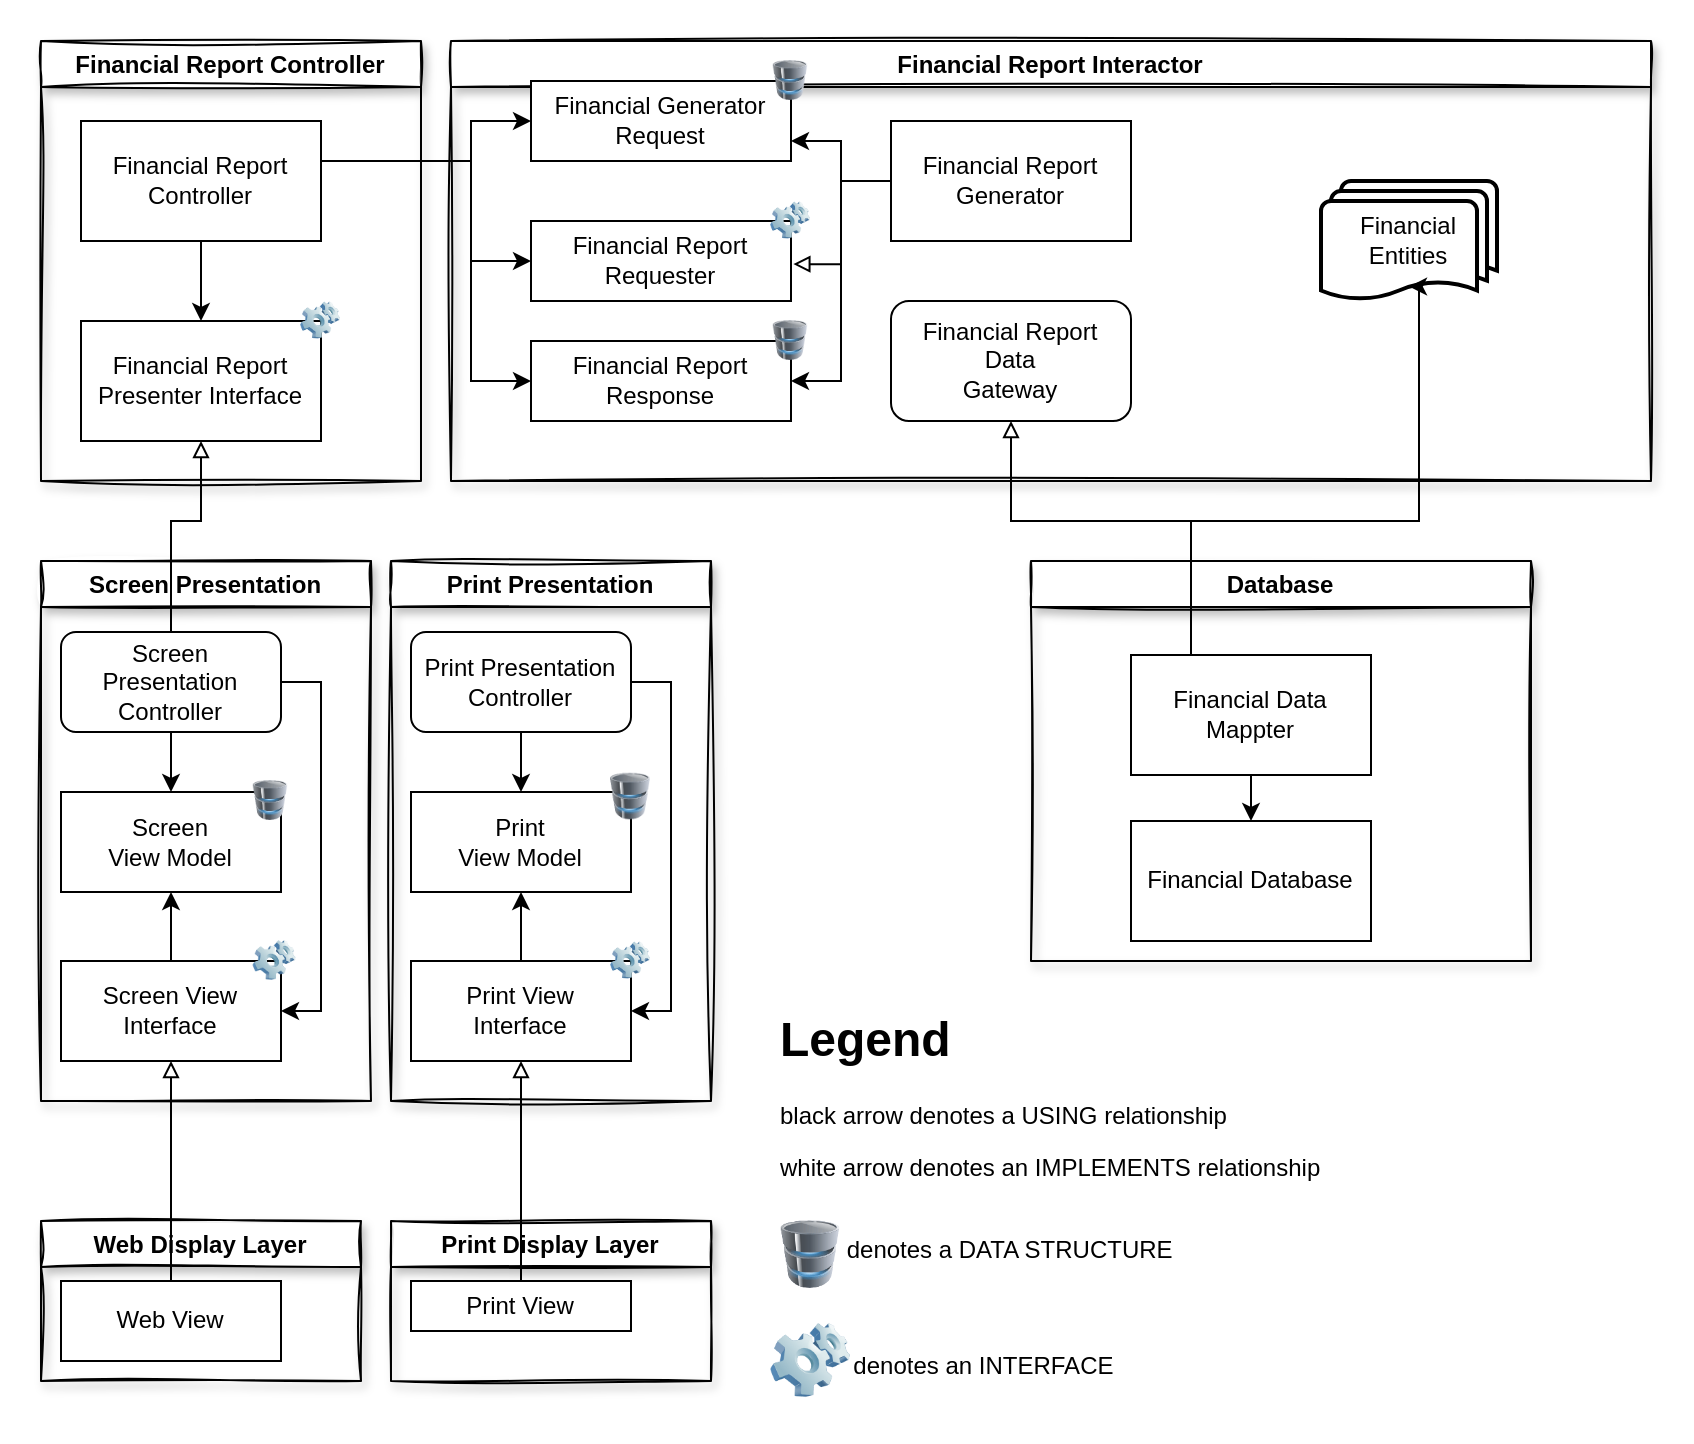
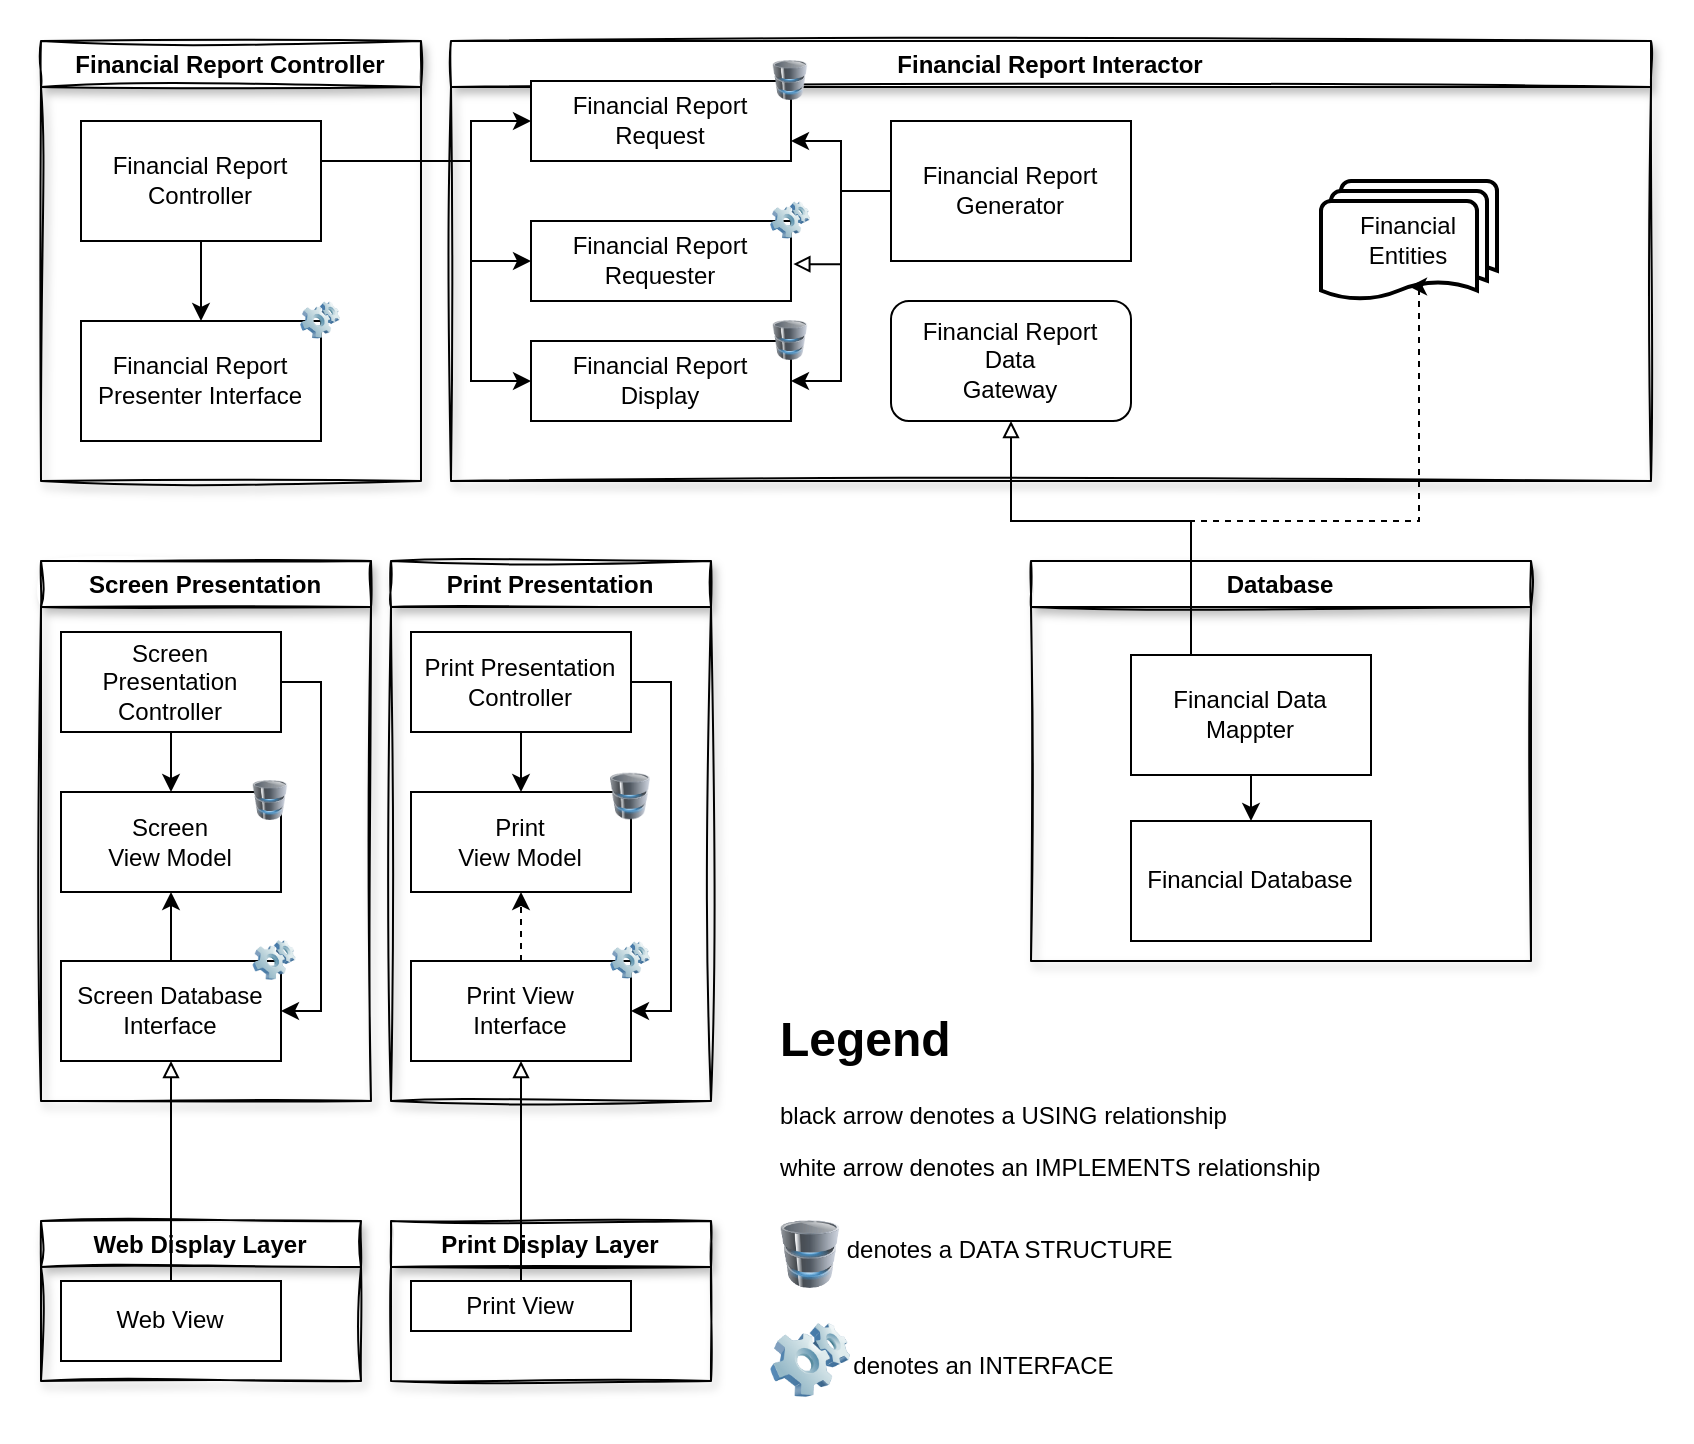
(661, 121) -> (661, 121)
(1011, 181) -> (1011, 191)
(661, 381) -> (661, 381)
(1418, 521) -> (1418, 521)
(171, 530) -> none
(171, 682) -> (171, 682)
(521, 682) -> (521, 682)
(521, 931) -> (521, 931)
(171, 1011) -> (171, 1011)
